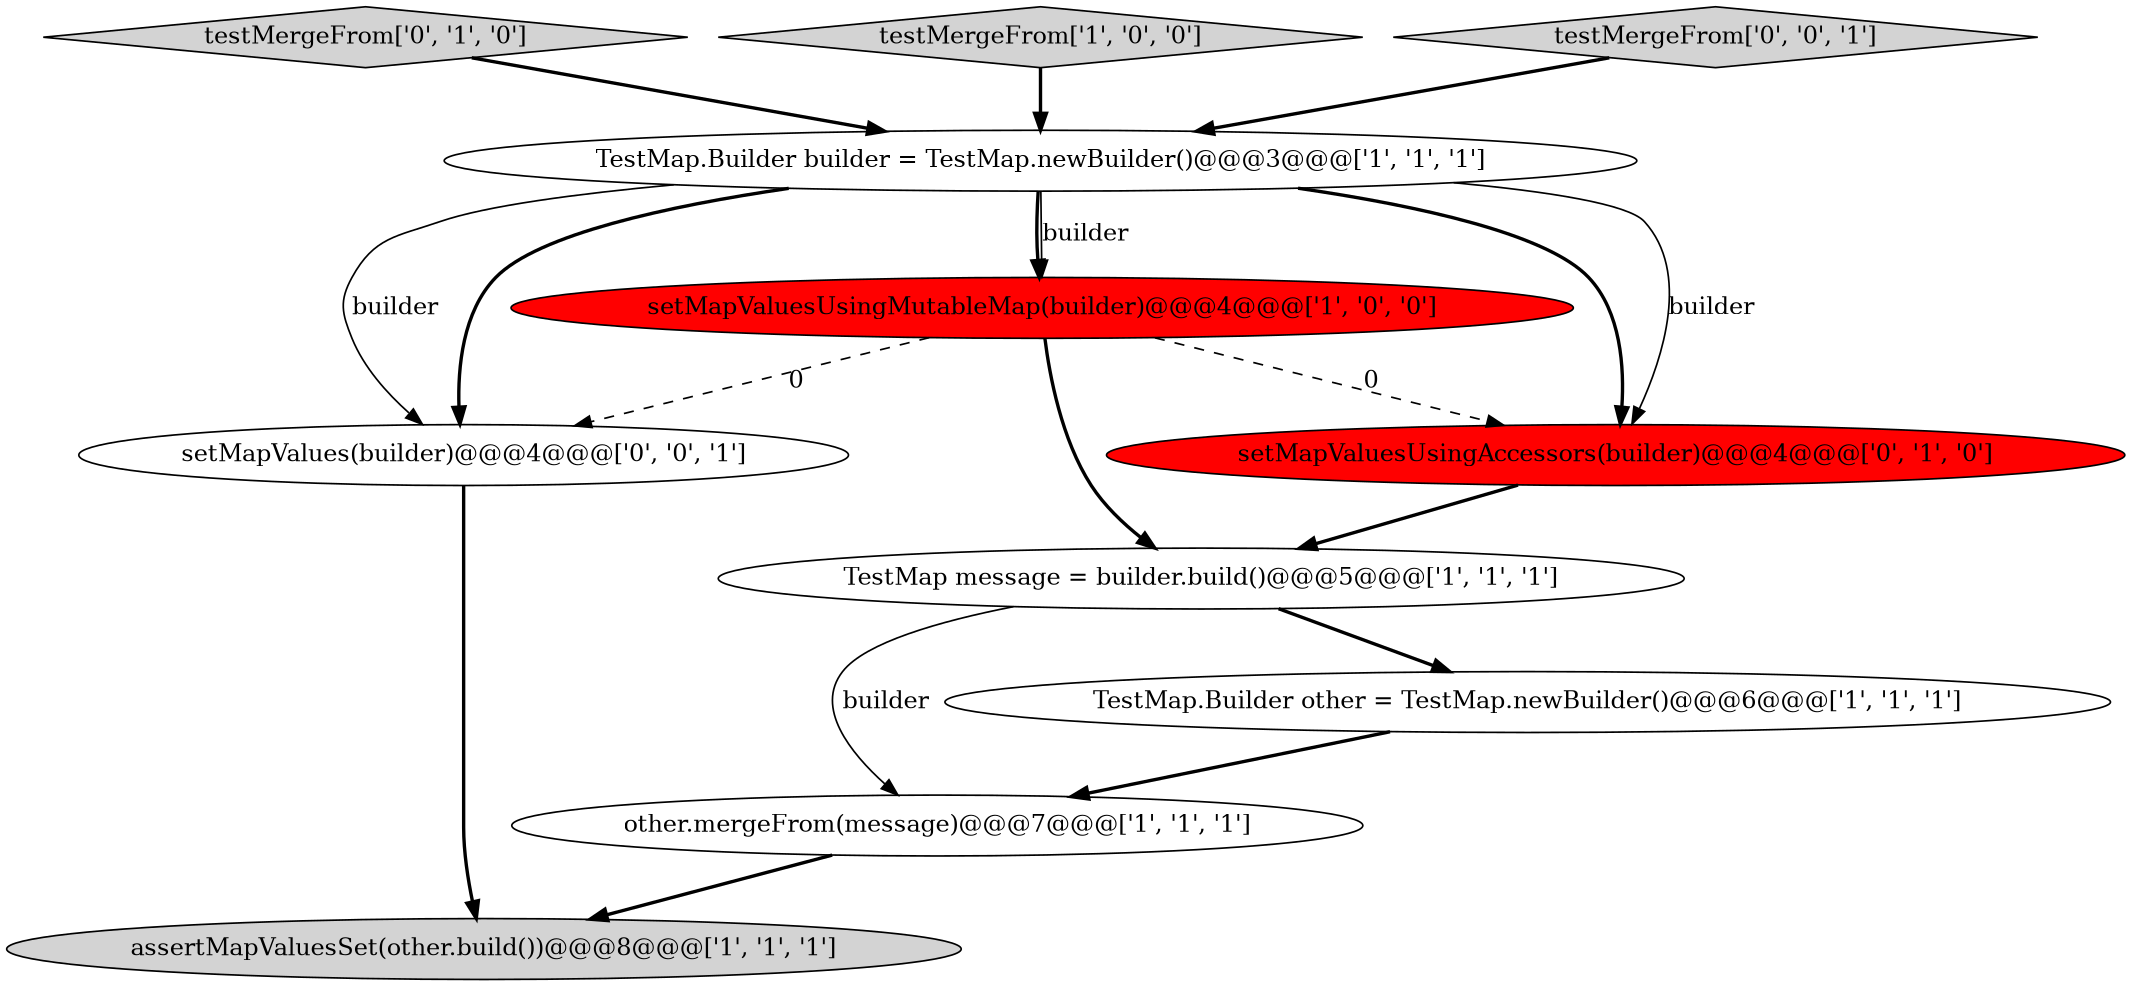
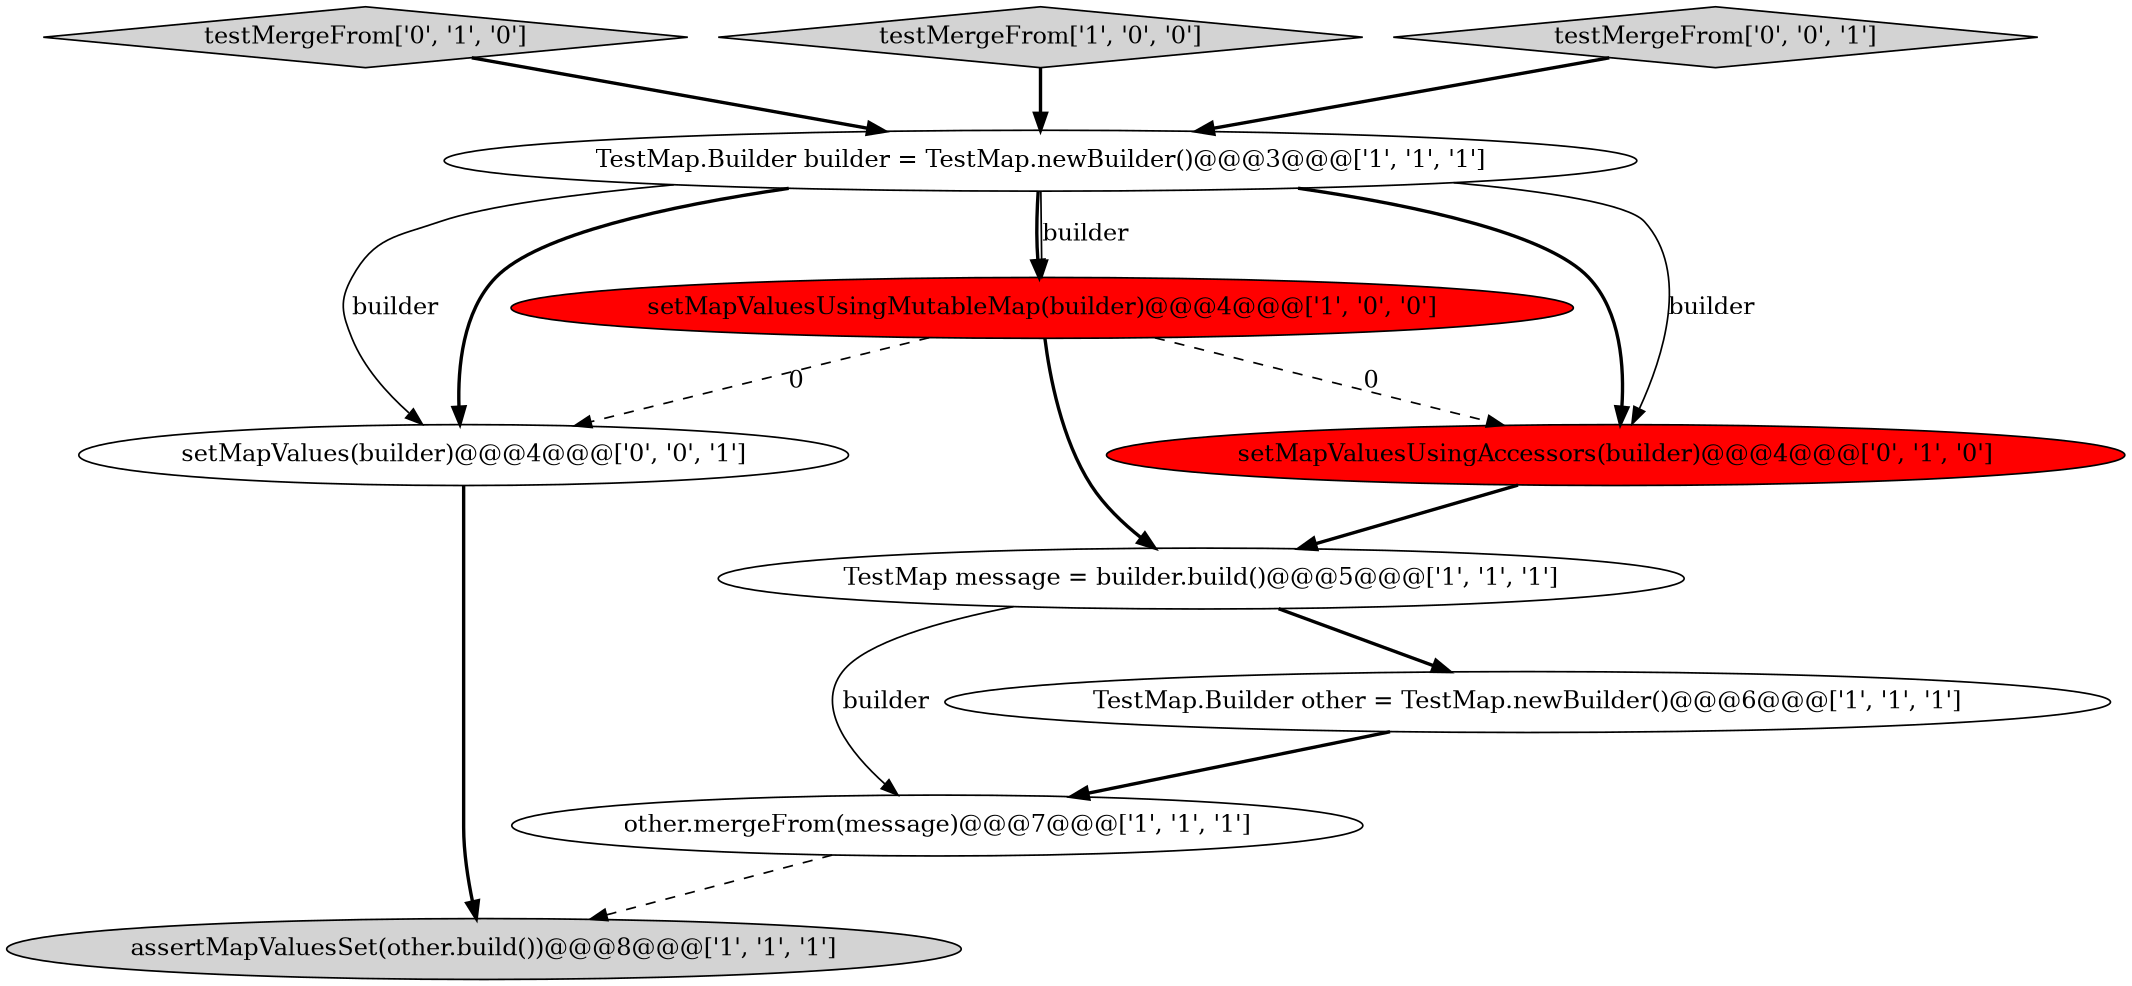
(719, 885) -> (719, 885)
